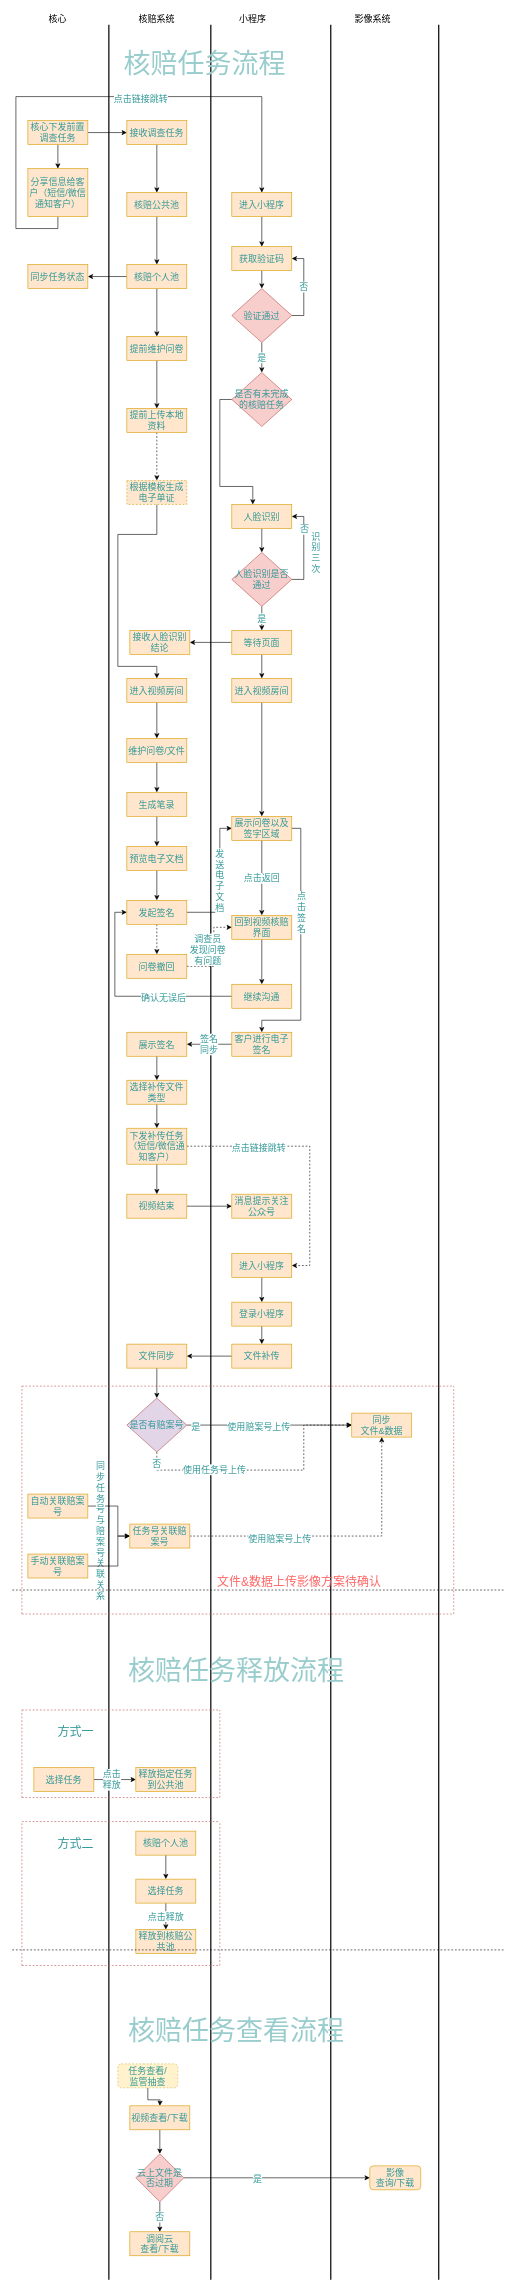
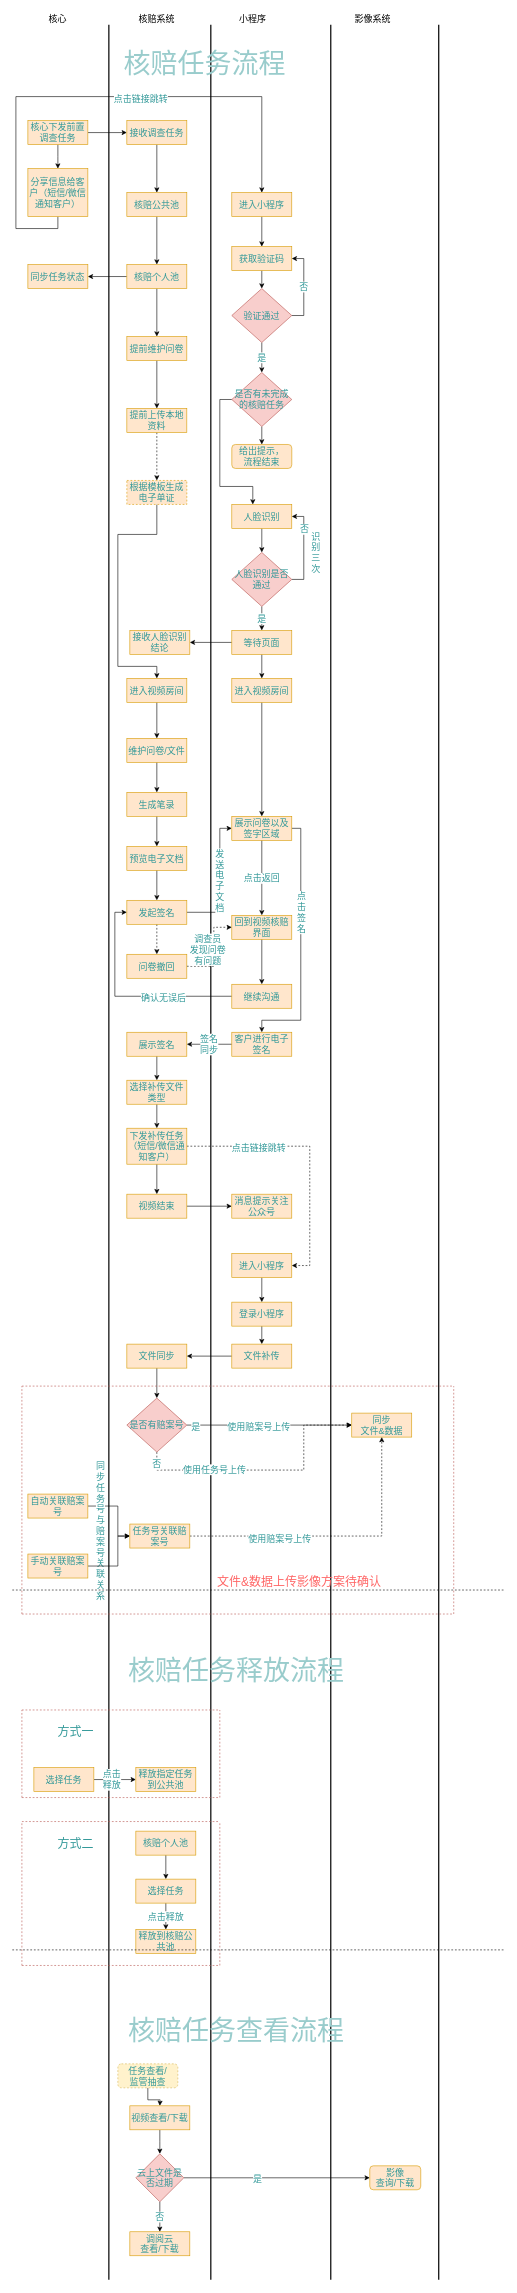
none -> (262, 438)
none -> (262, 456)
(157, 1425) -> (157, 1425)
